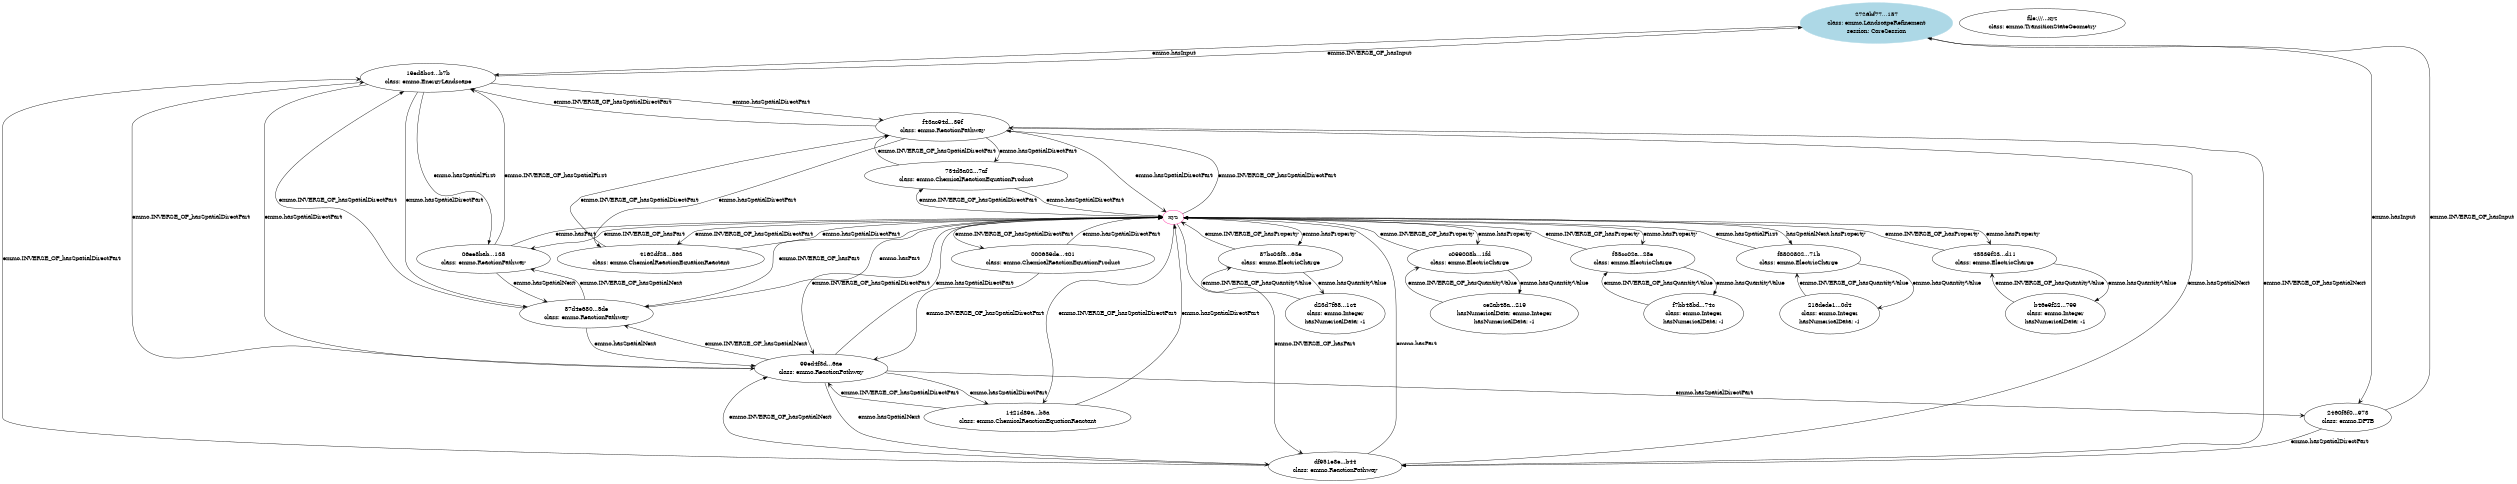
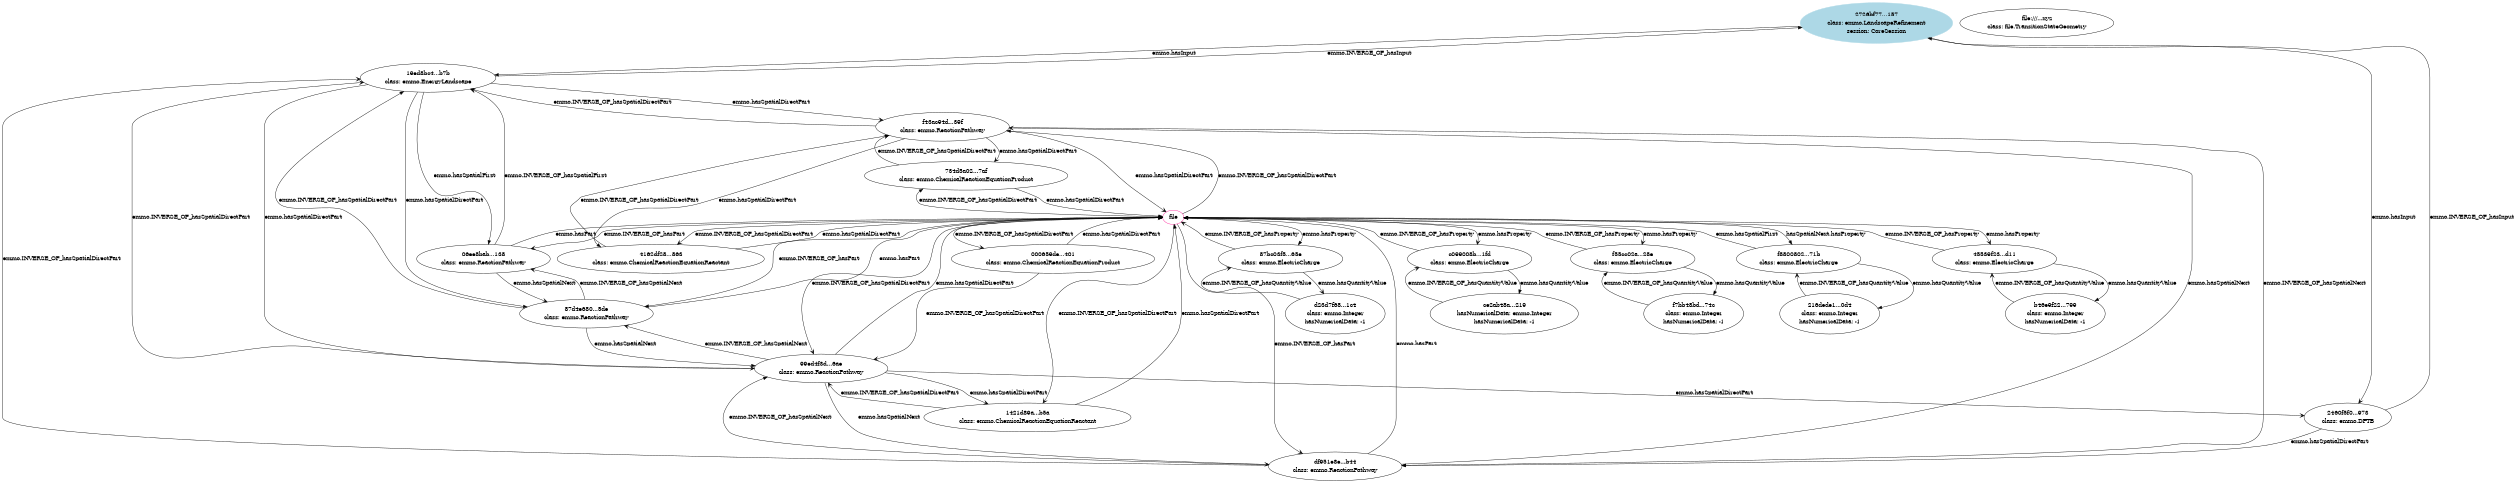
(2042, 27) -> (2037, 27)
(1173, 217) -> (1173, 217)
(1907, 278) -> (1907, 278)
